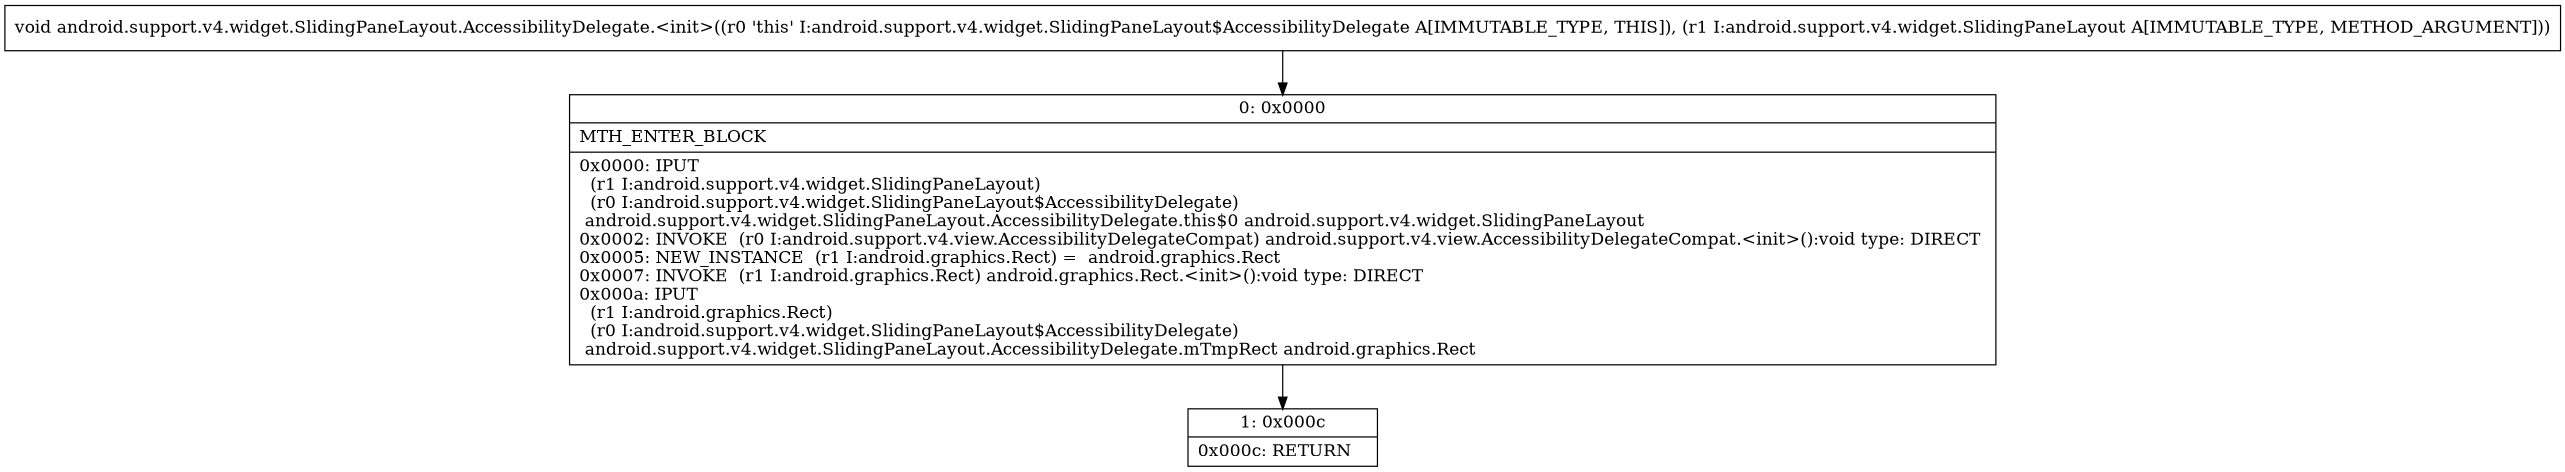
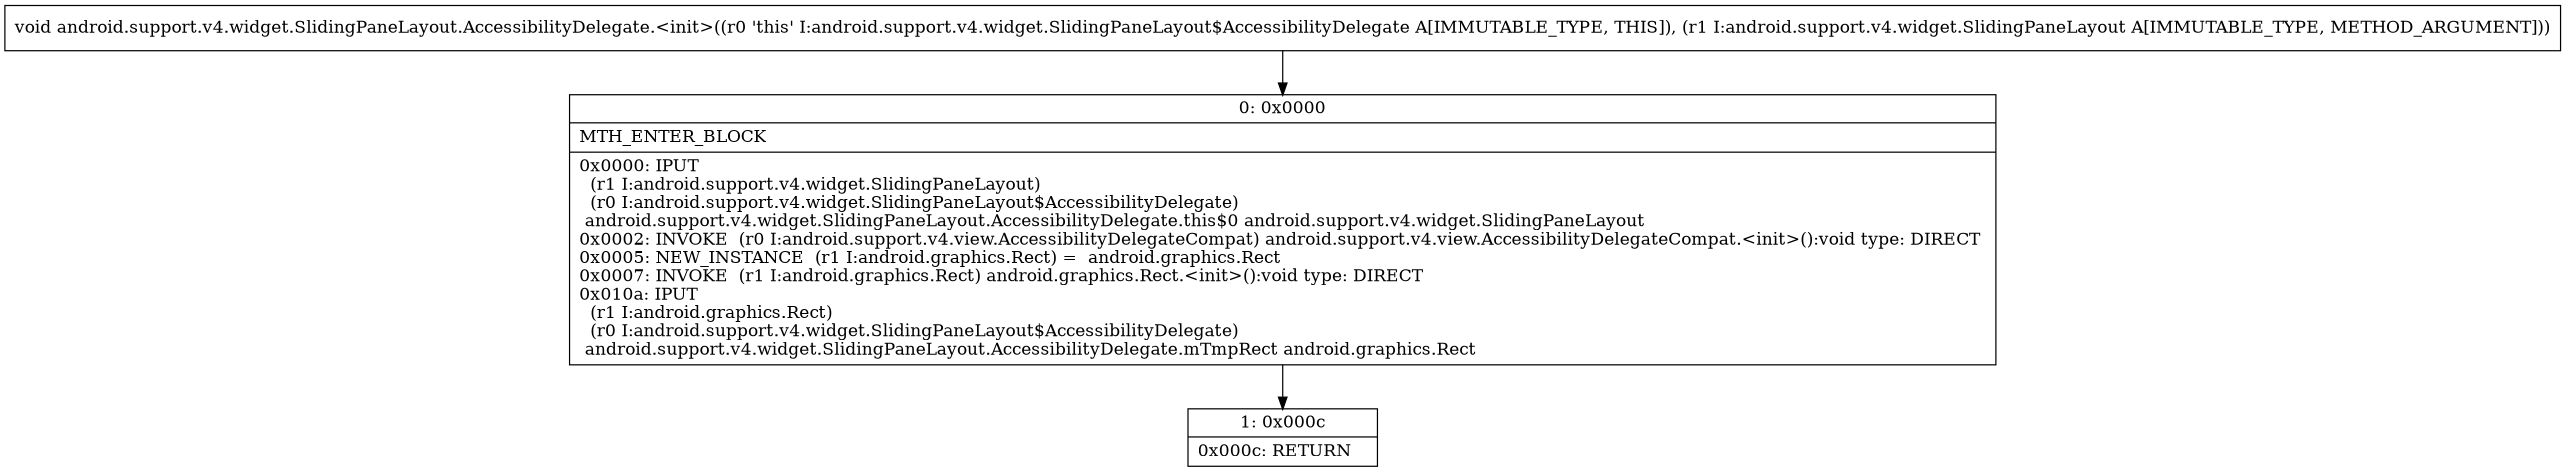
(644, 295) -> (644, 295)
